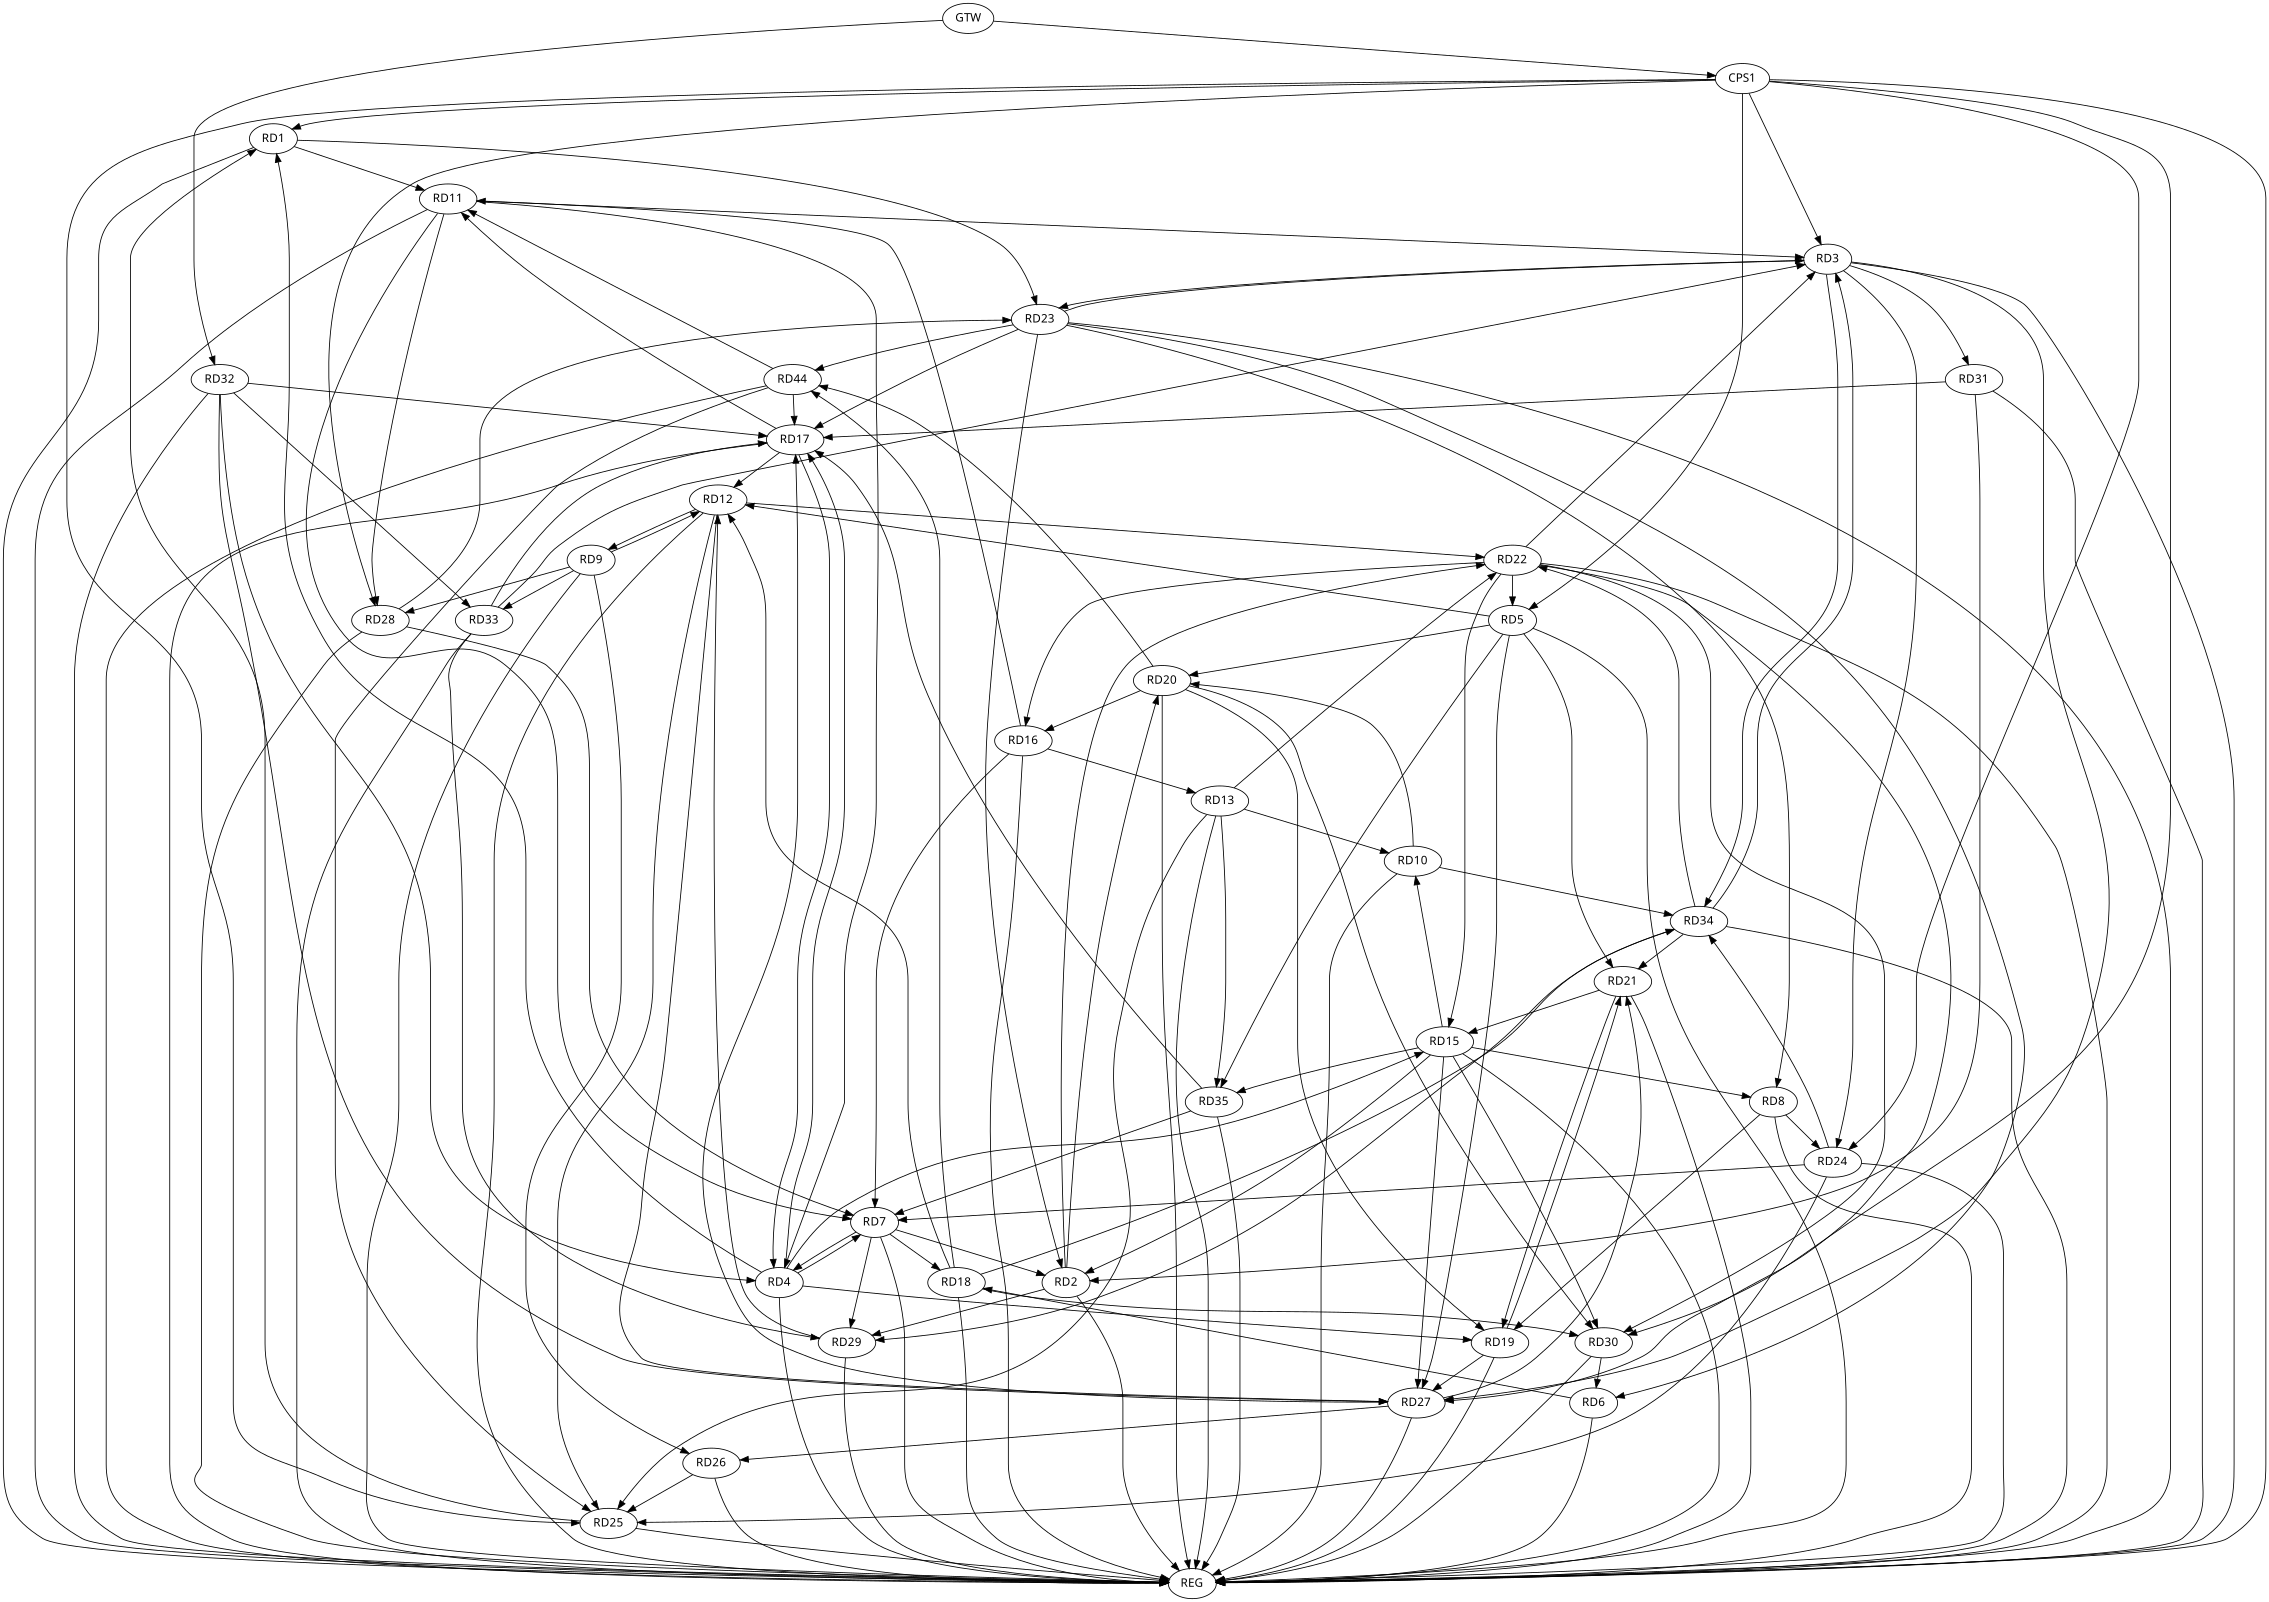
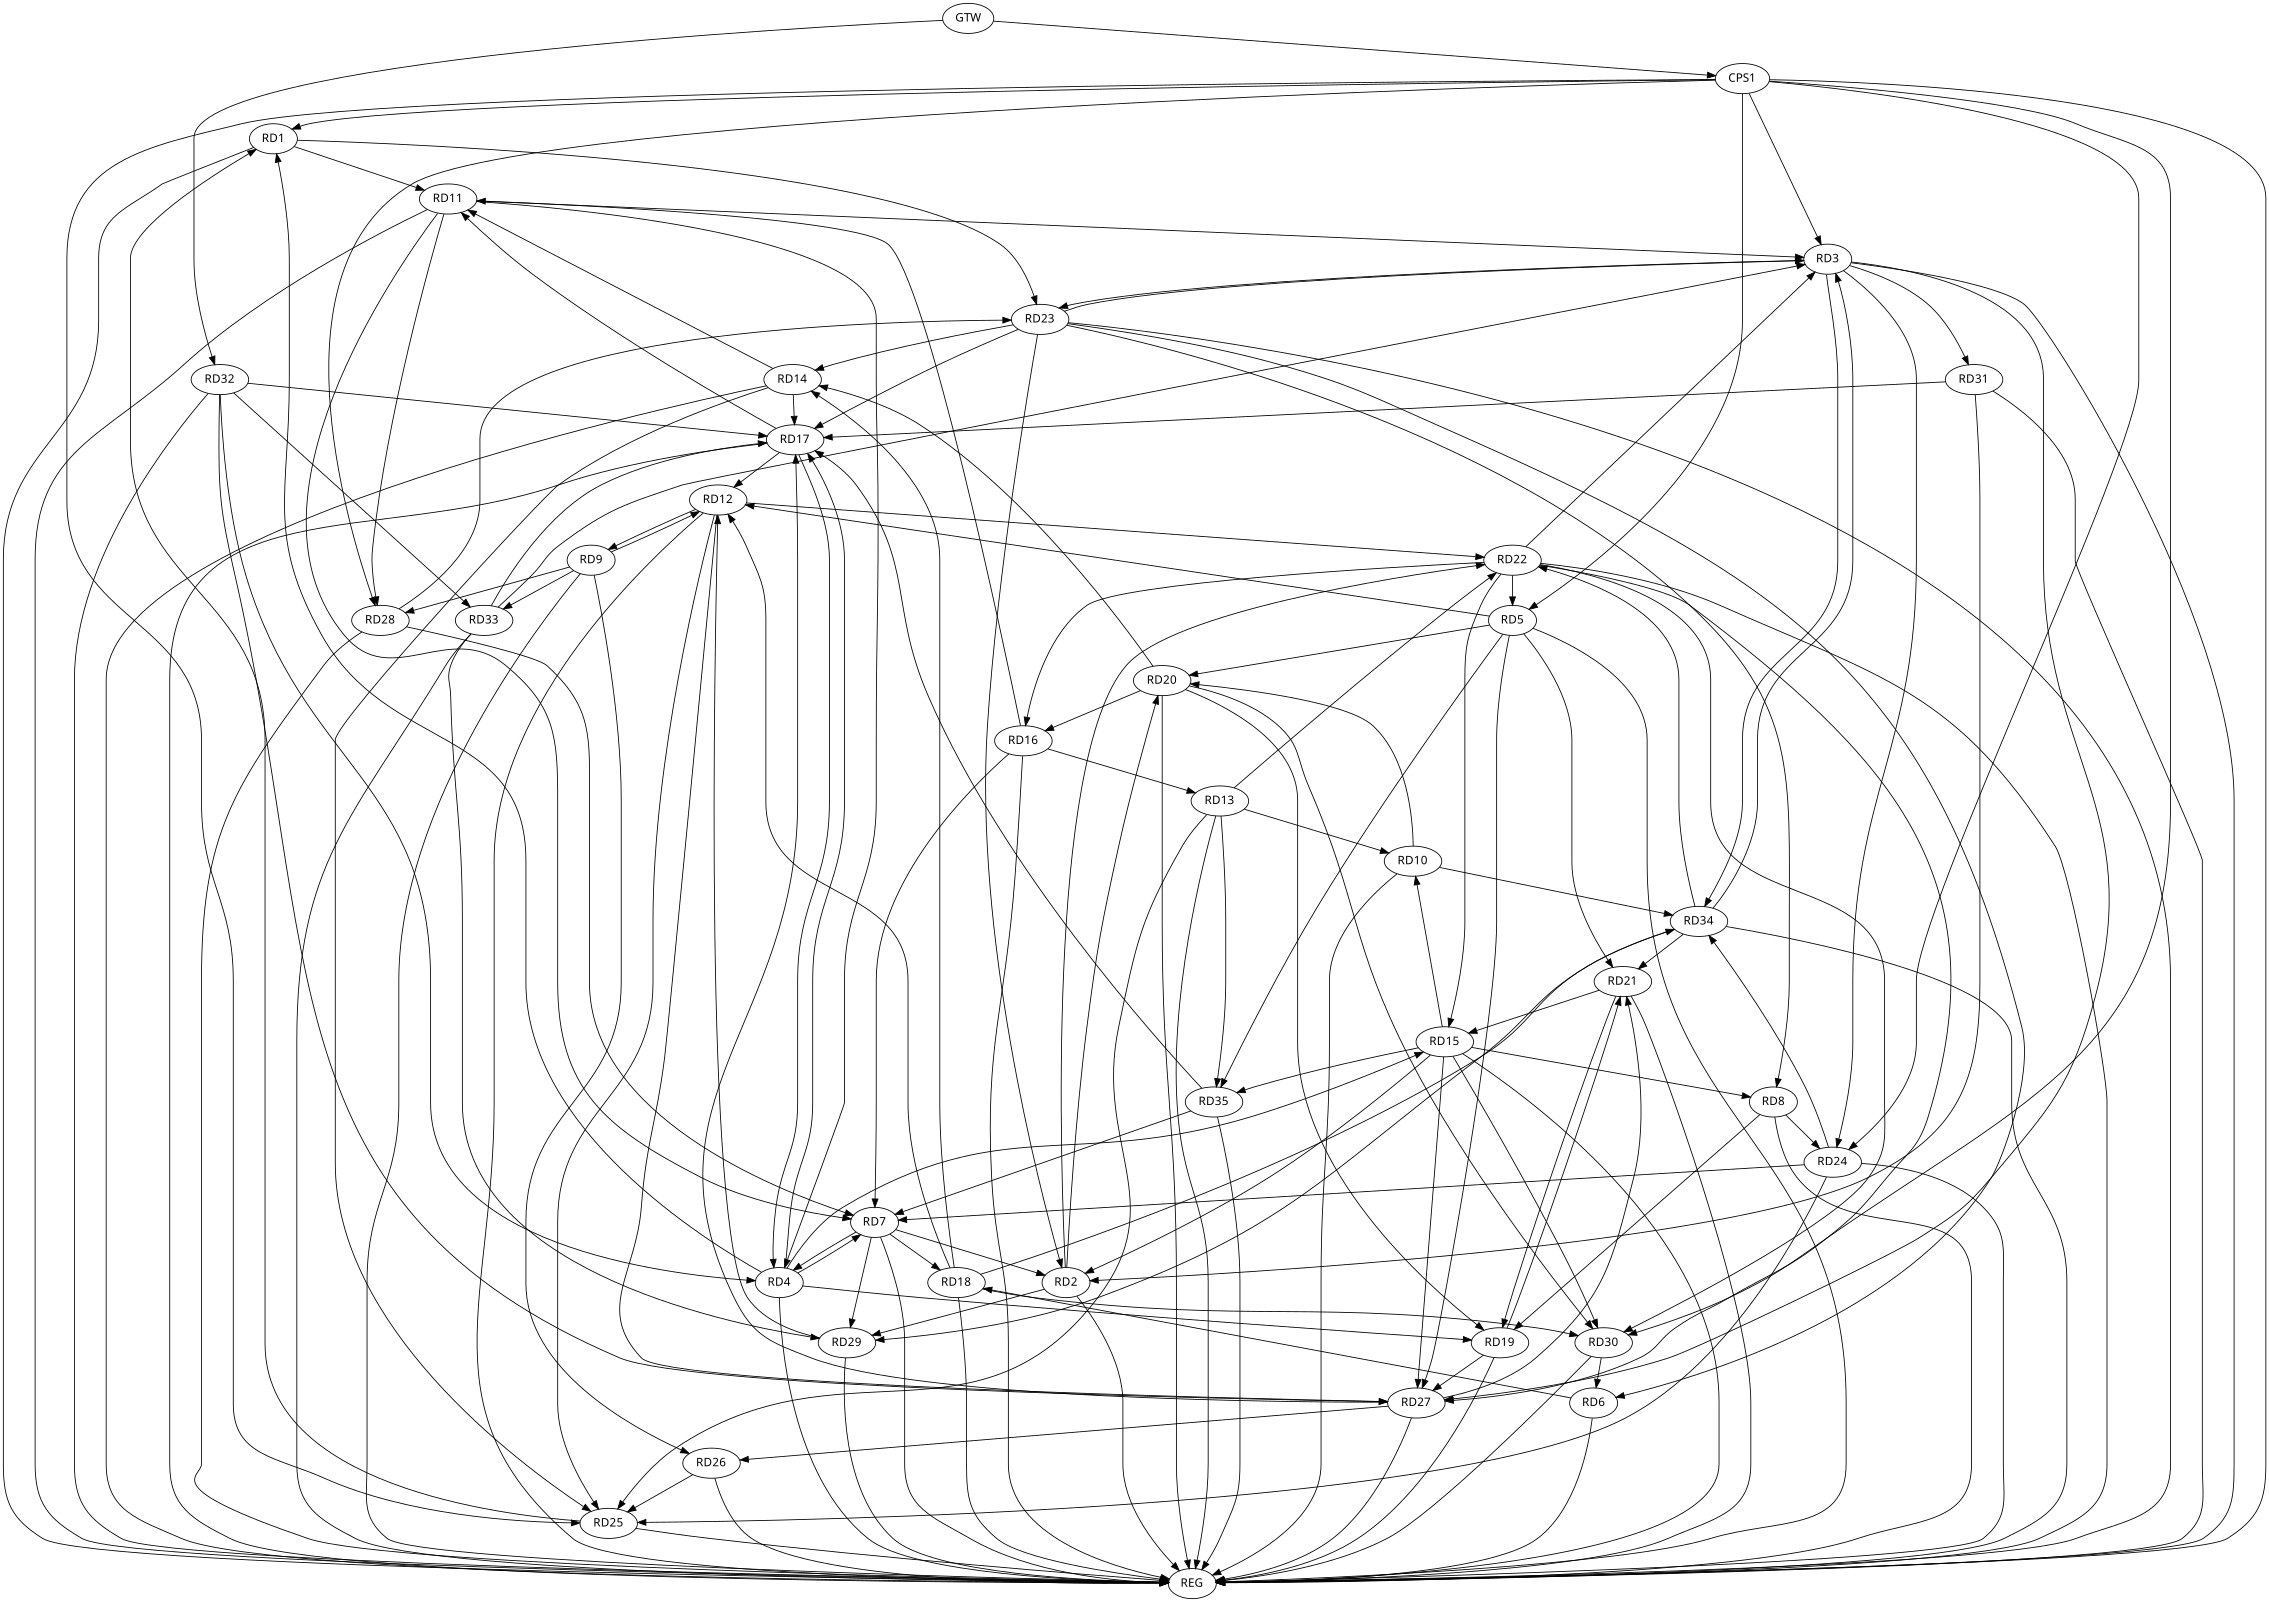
(793, 380) -> (793, 380)
